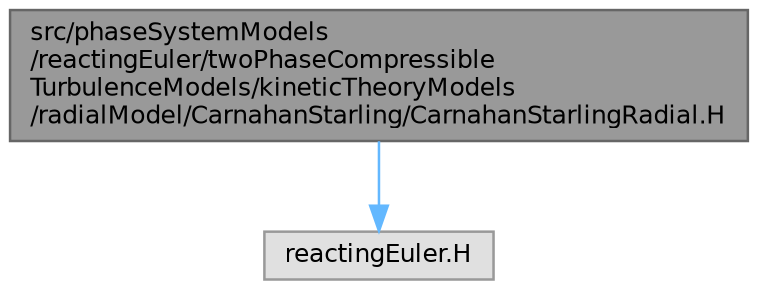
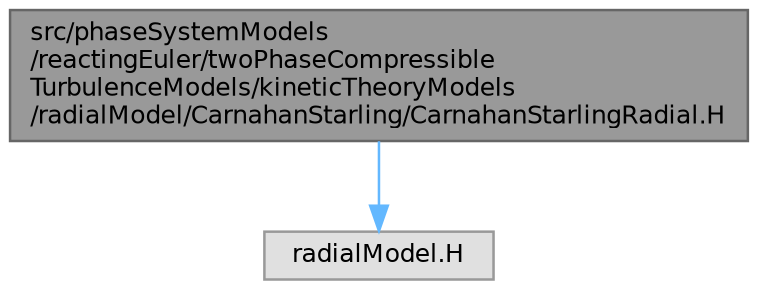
(379, 256) -> (379, 256)
